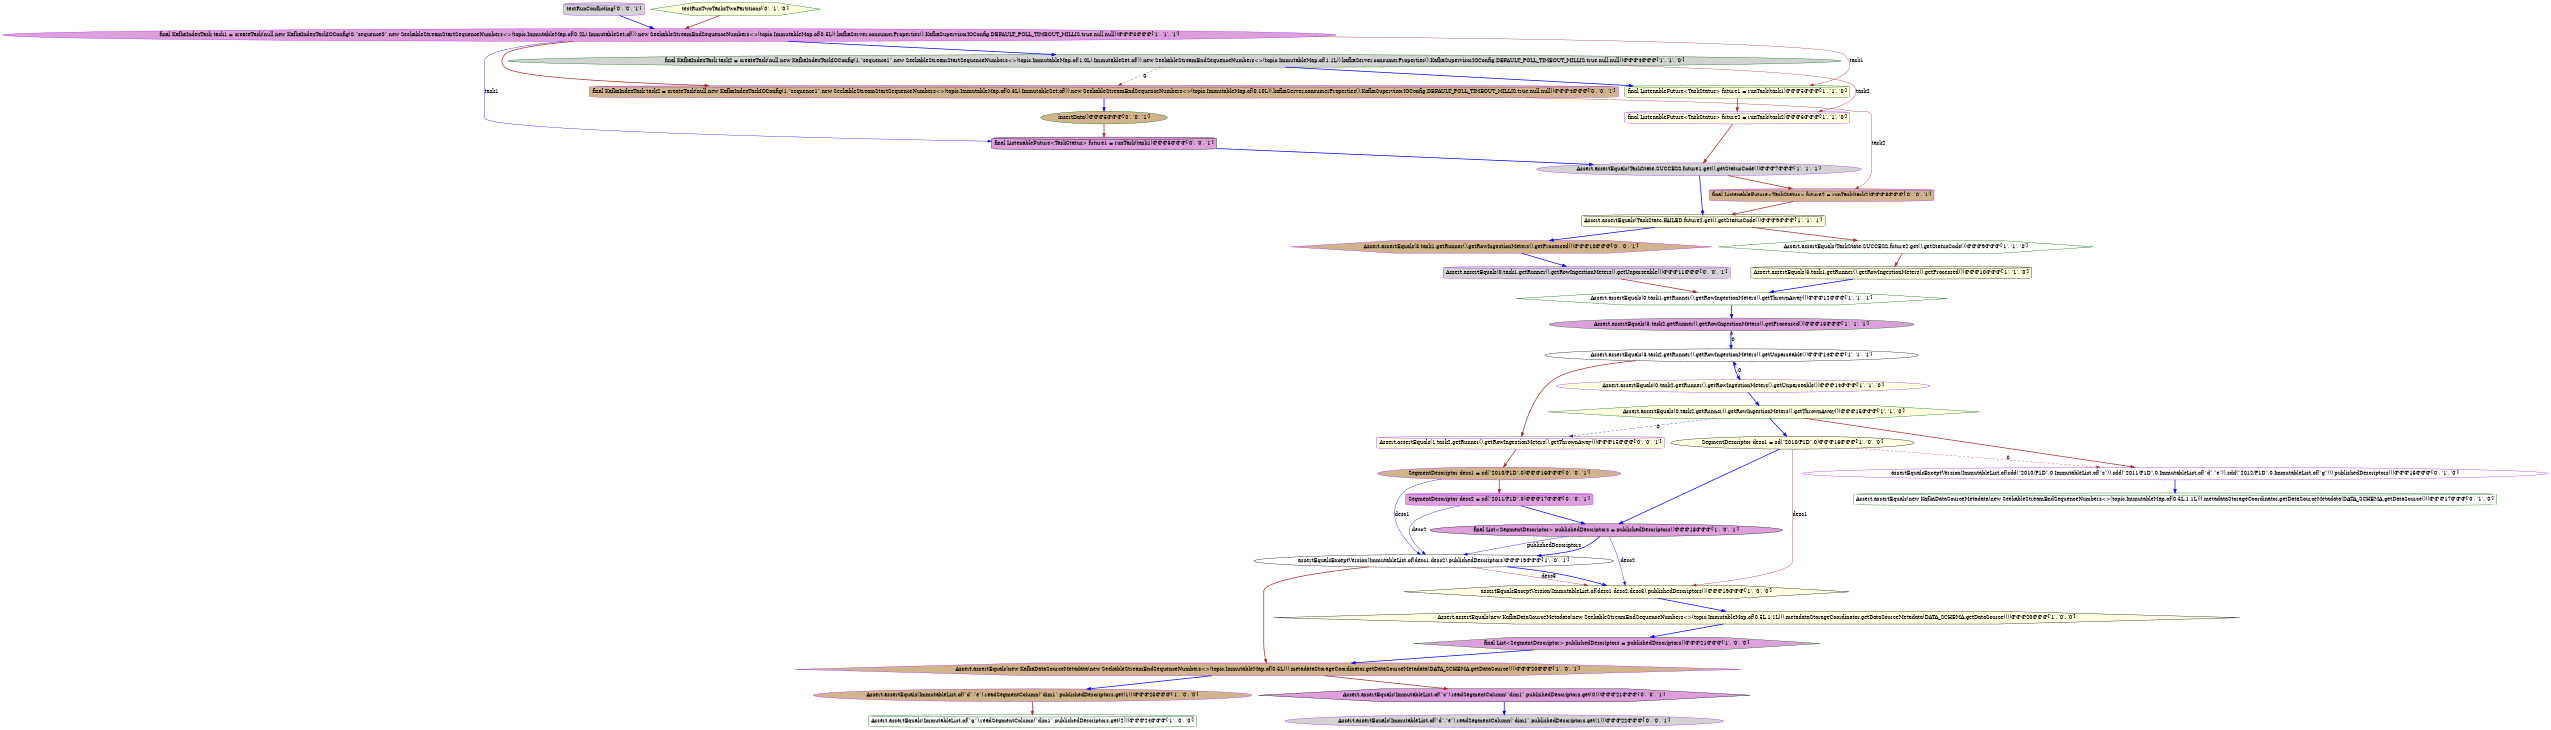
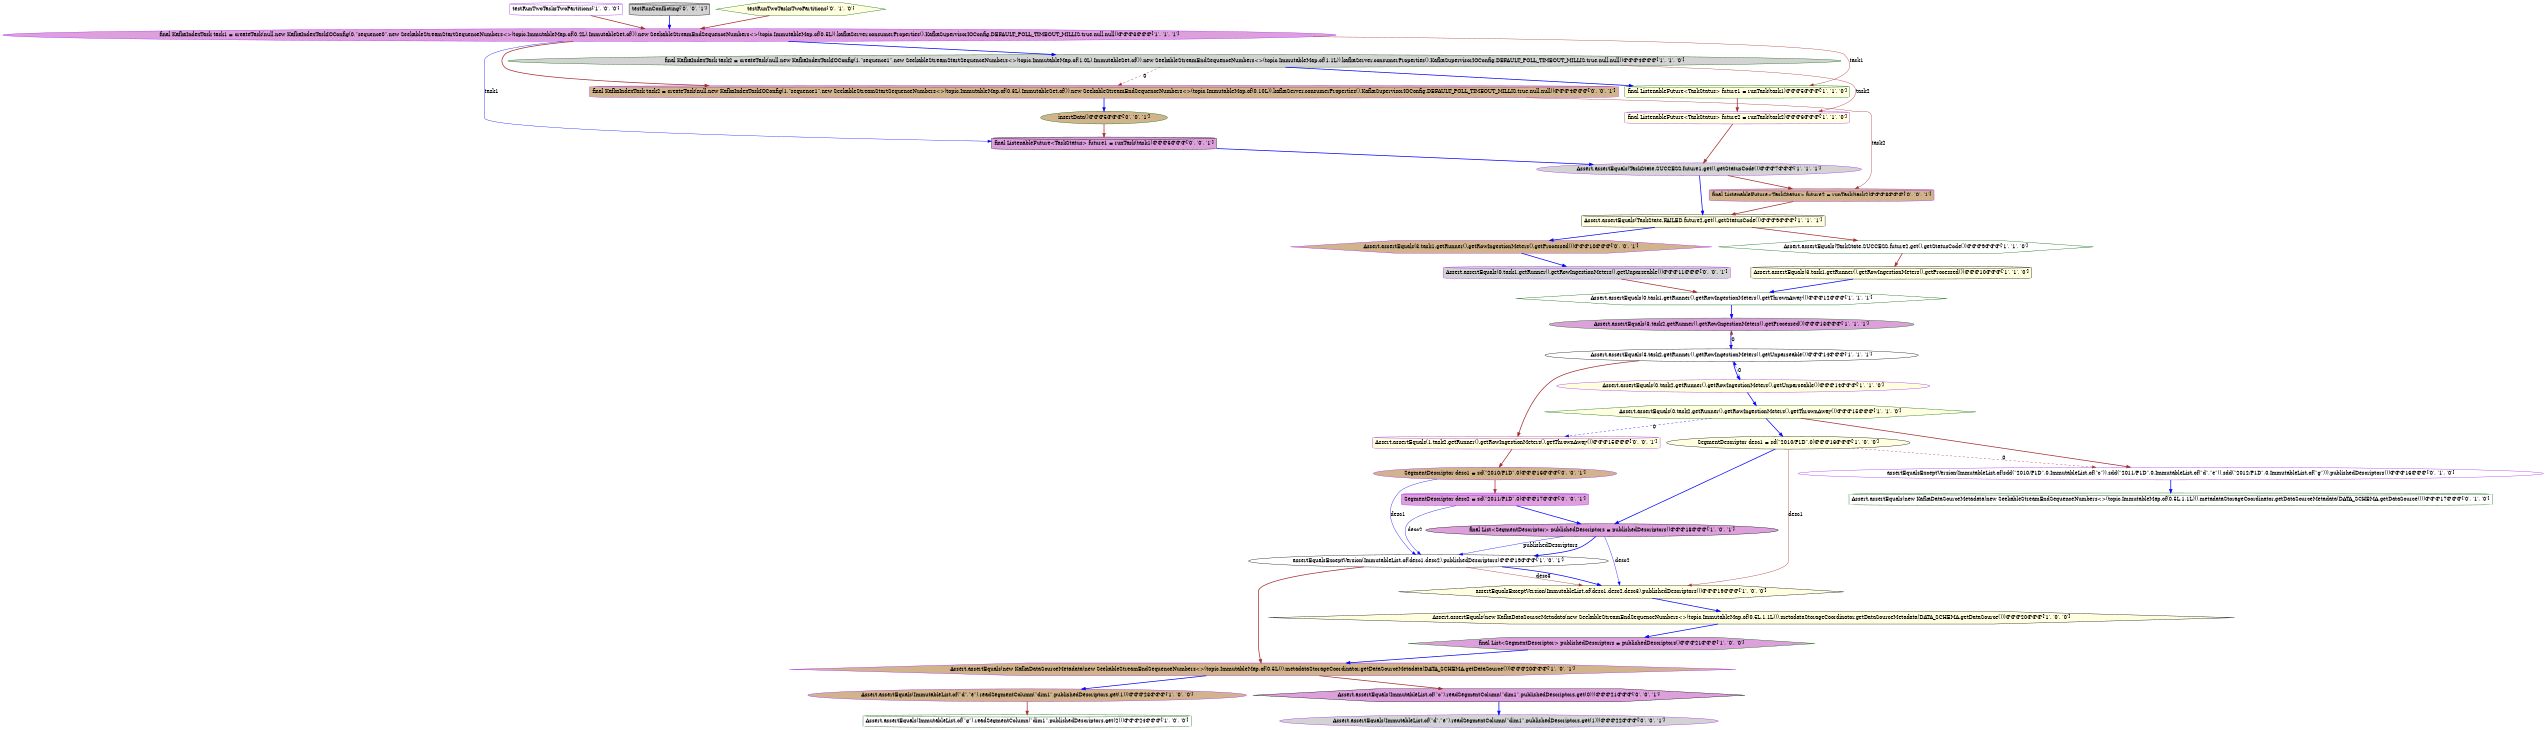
none -> (566, 9)
(604, 9) -> (669, 9)
